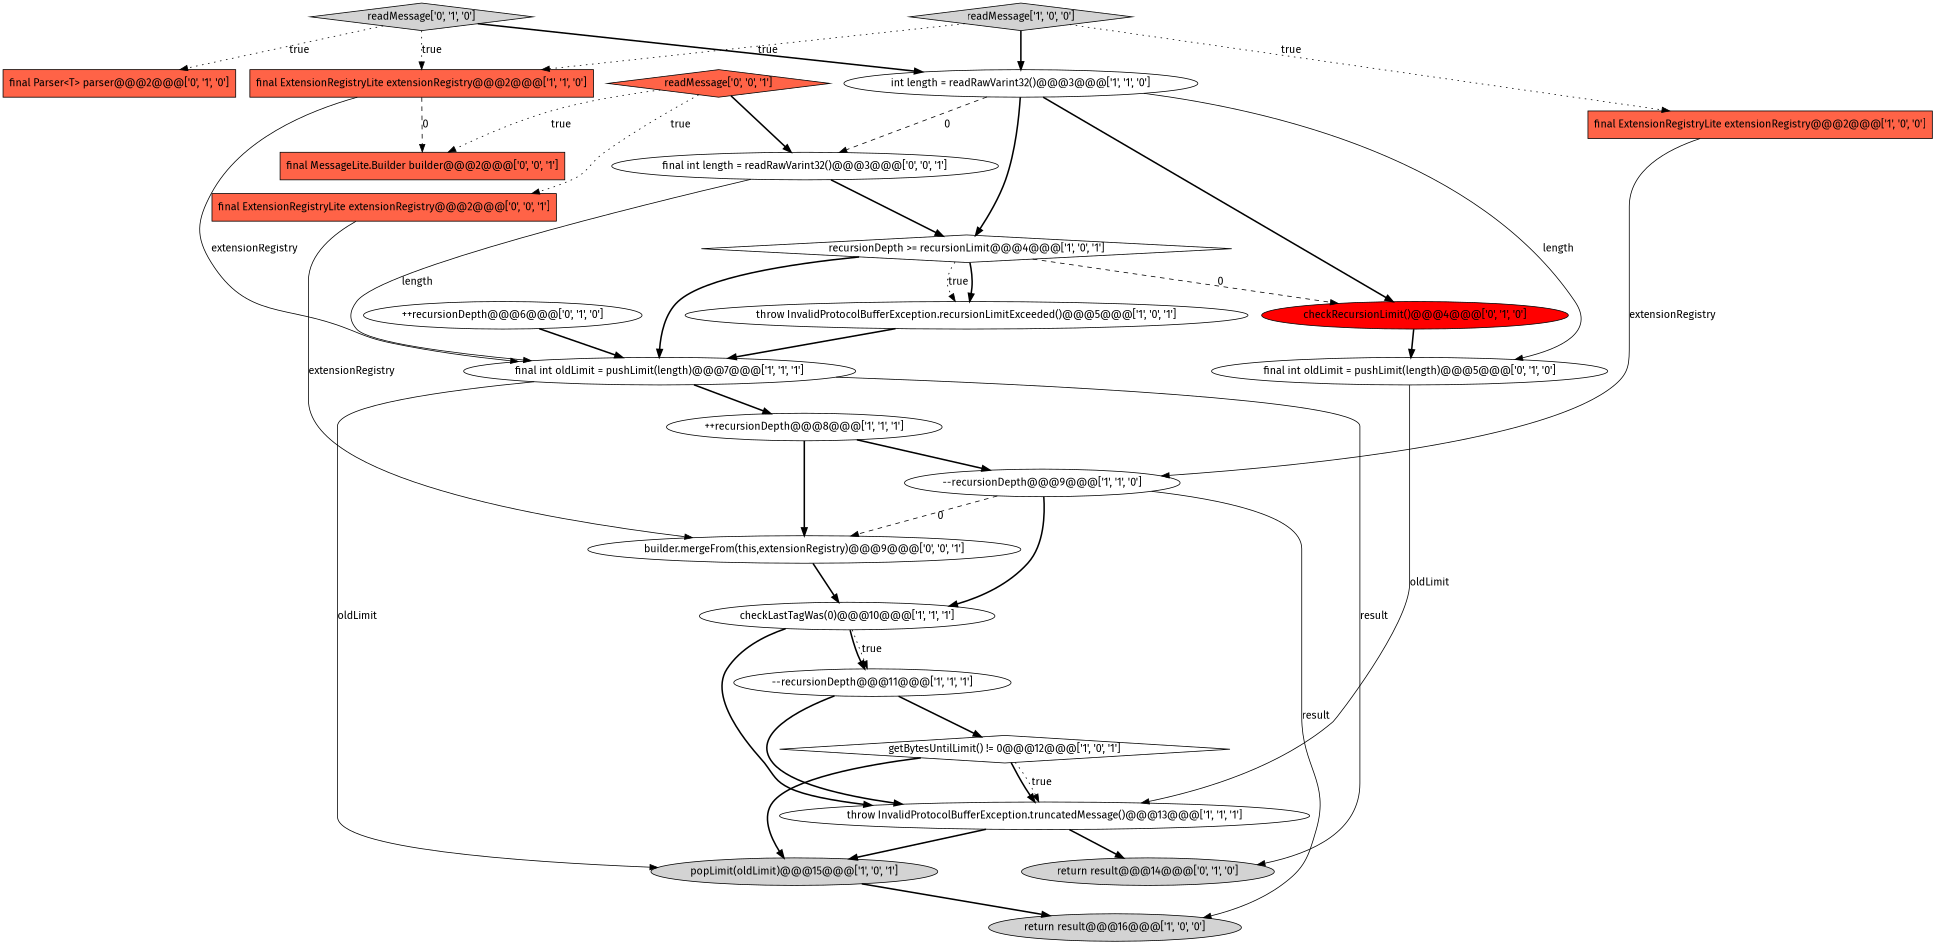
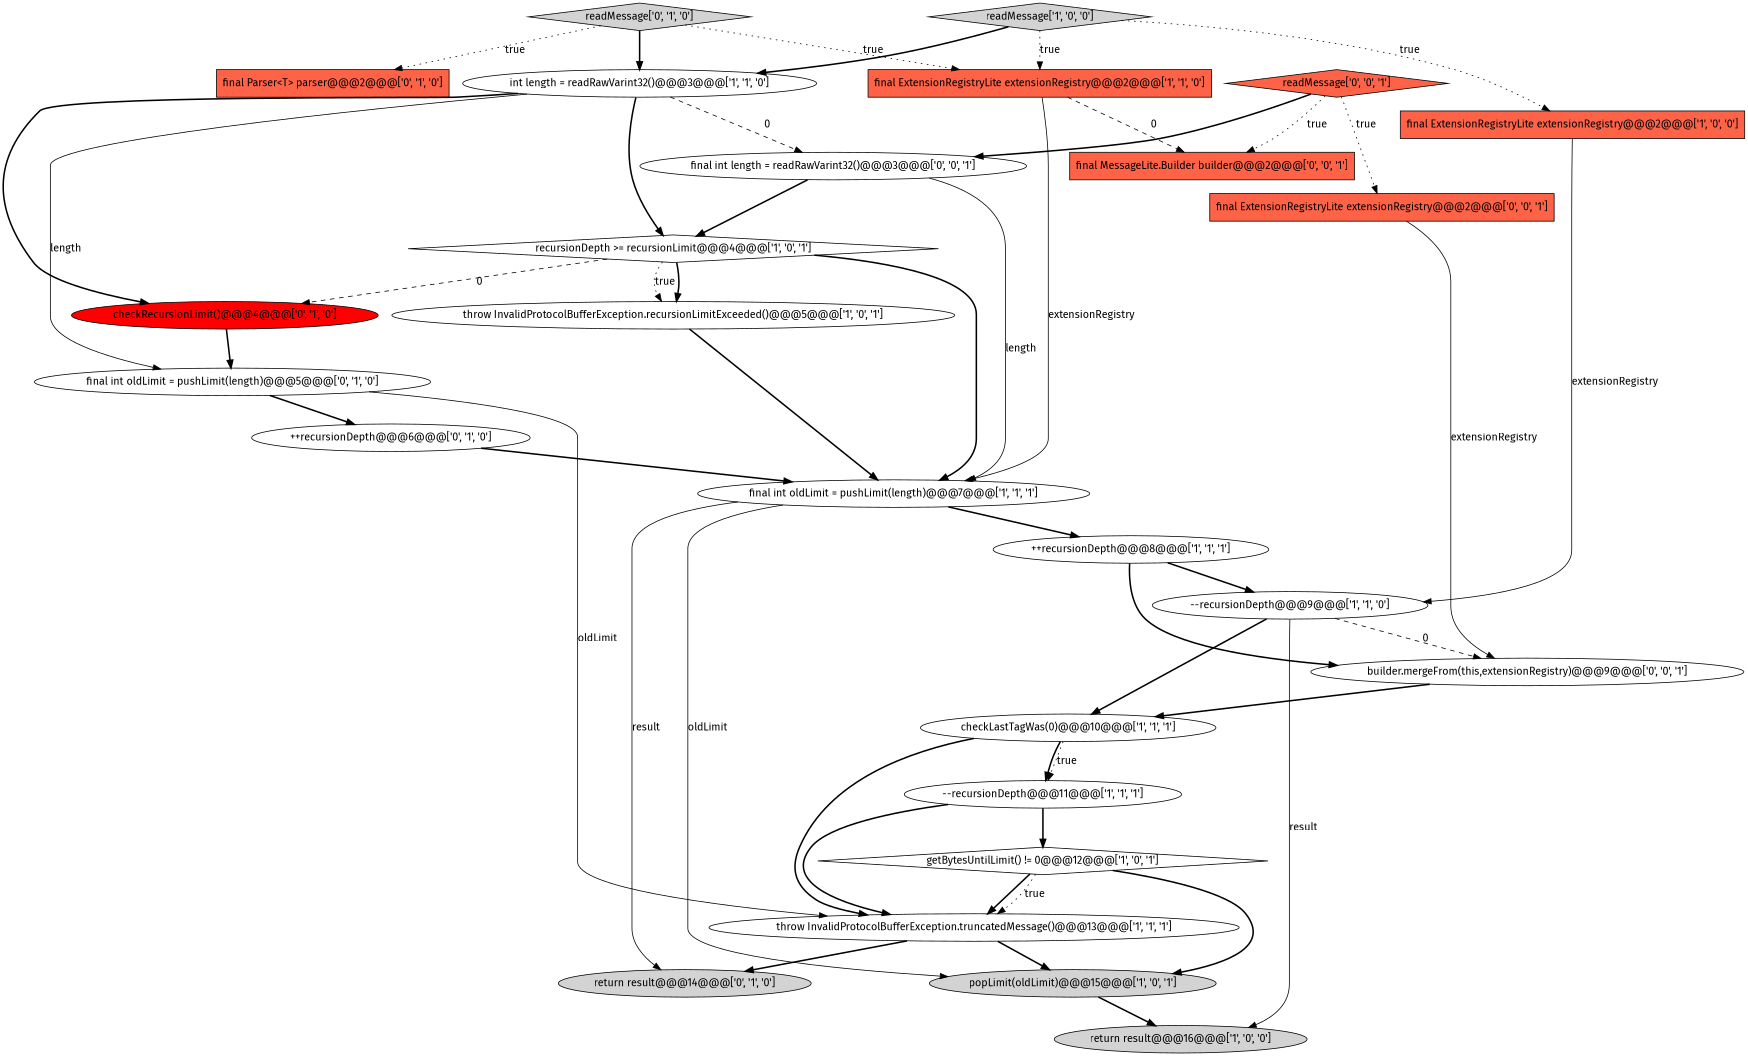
none -> (308, 409)
